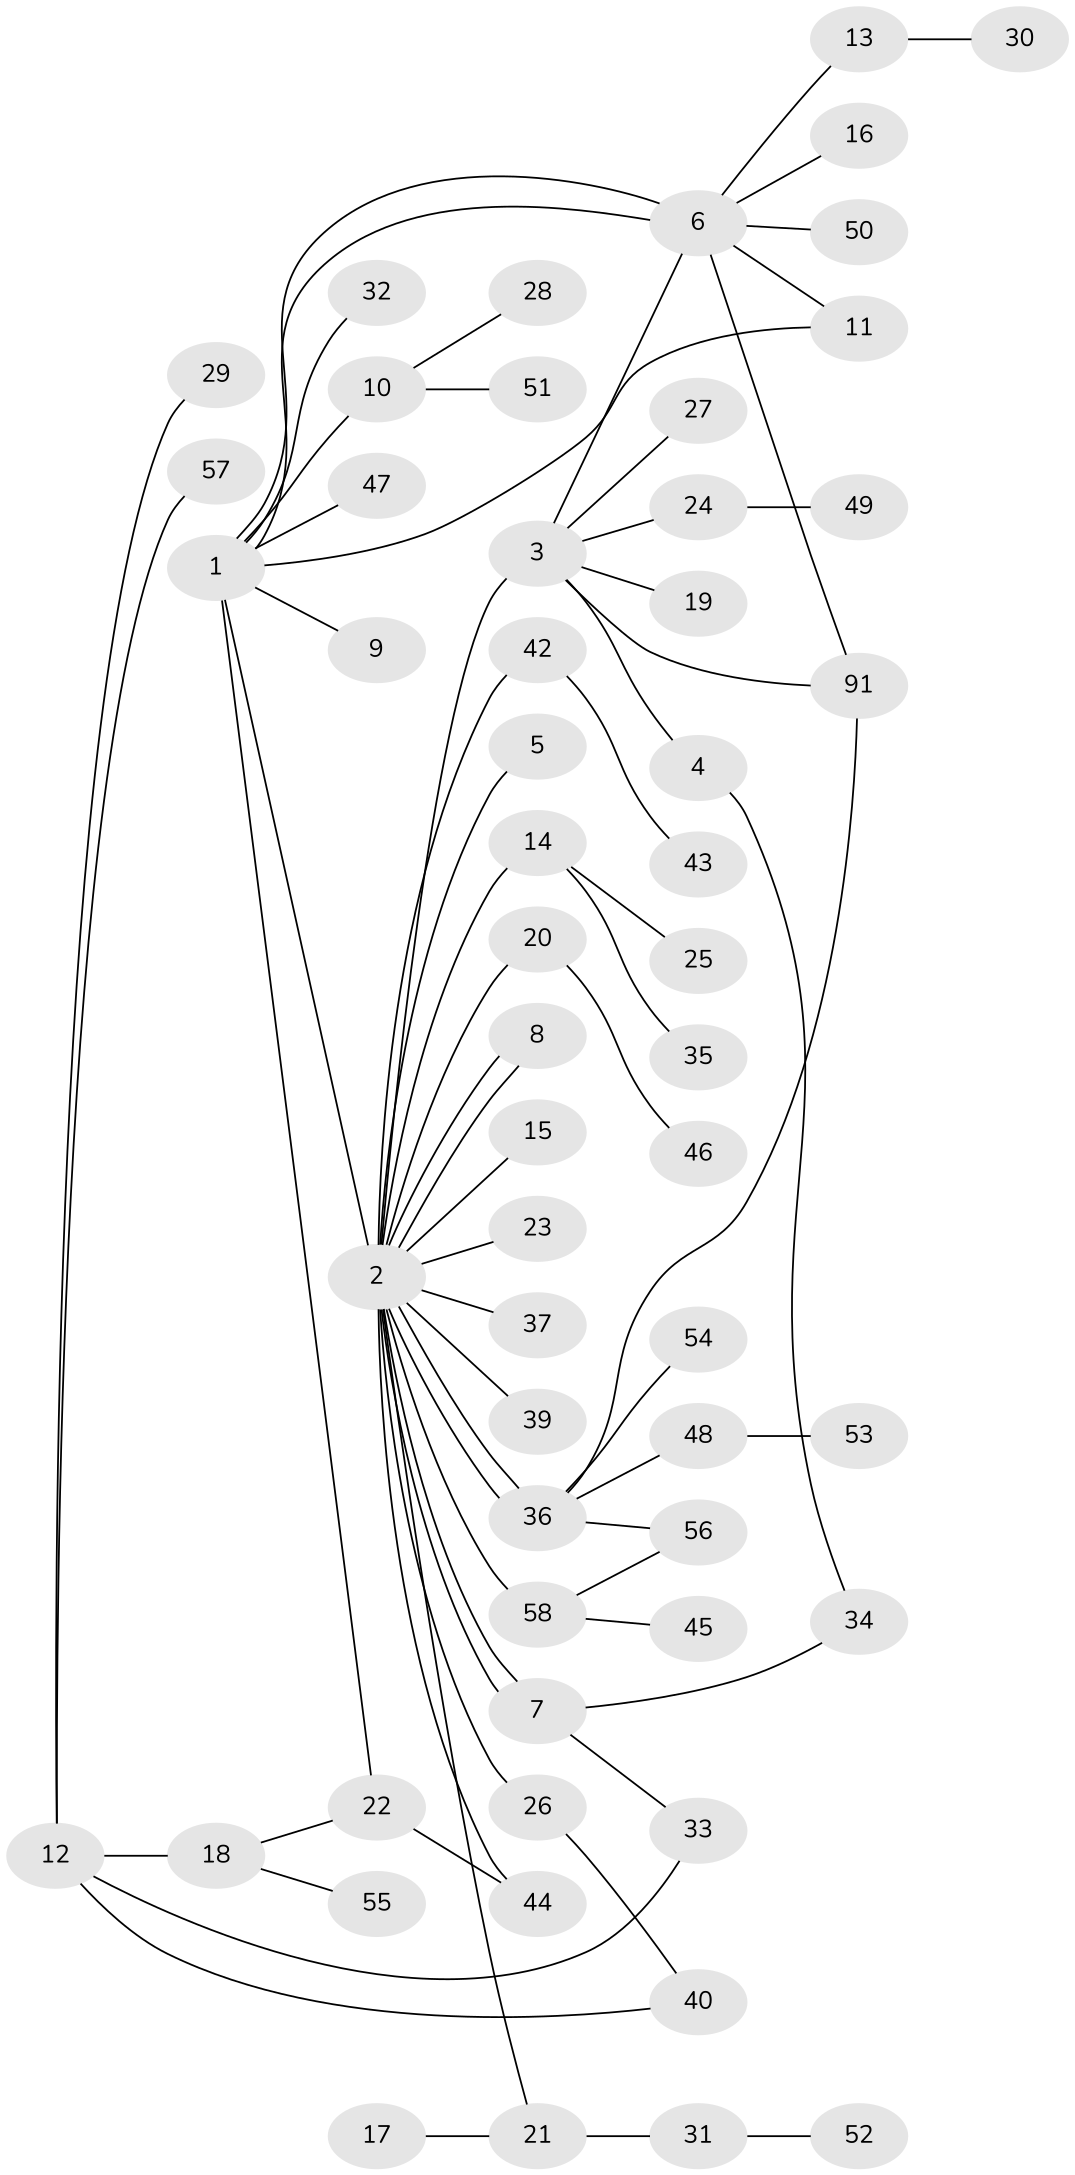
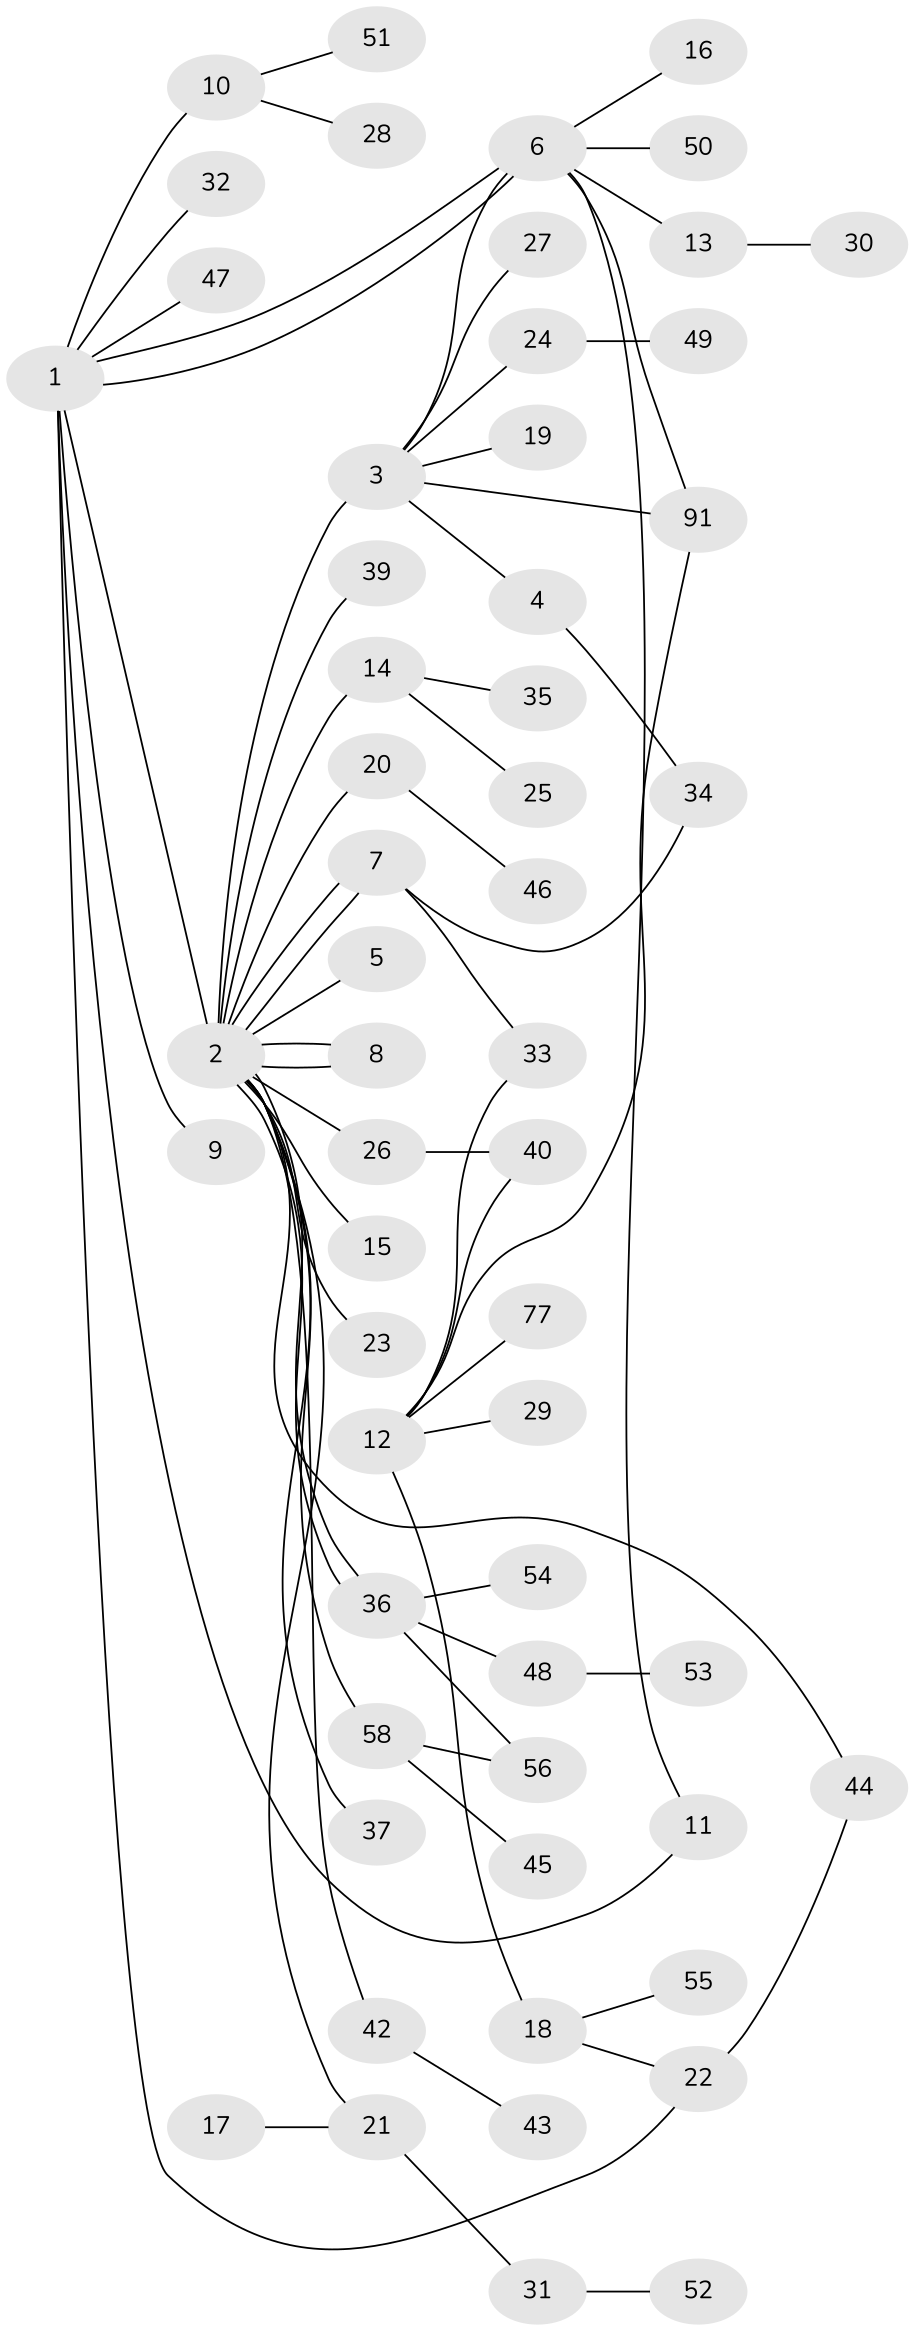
(216, 472) -> (538, 1316)
(779, 1136) -> (617, 1141)
